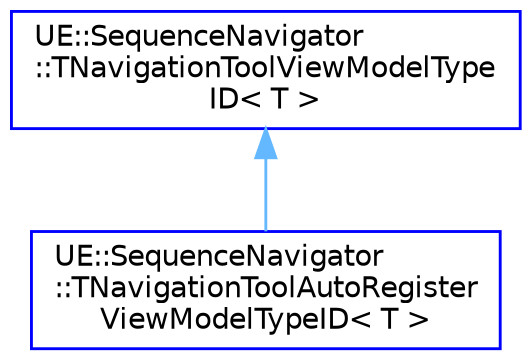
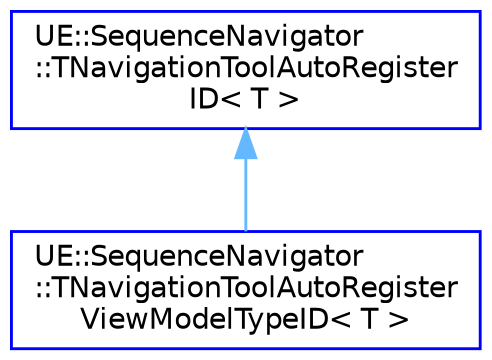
(266, 70) -> (246, 70)
